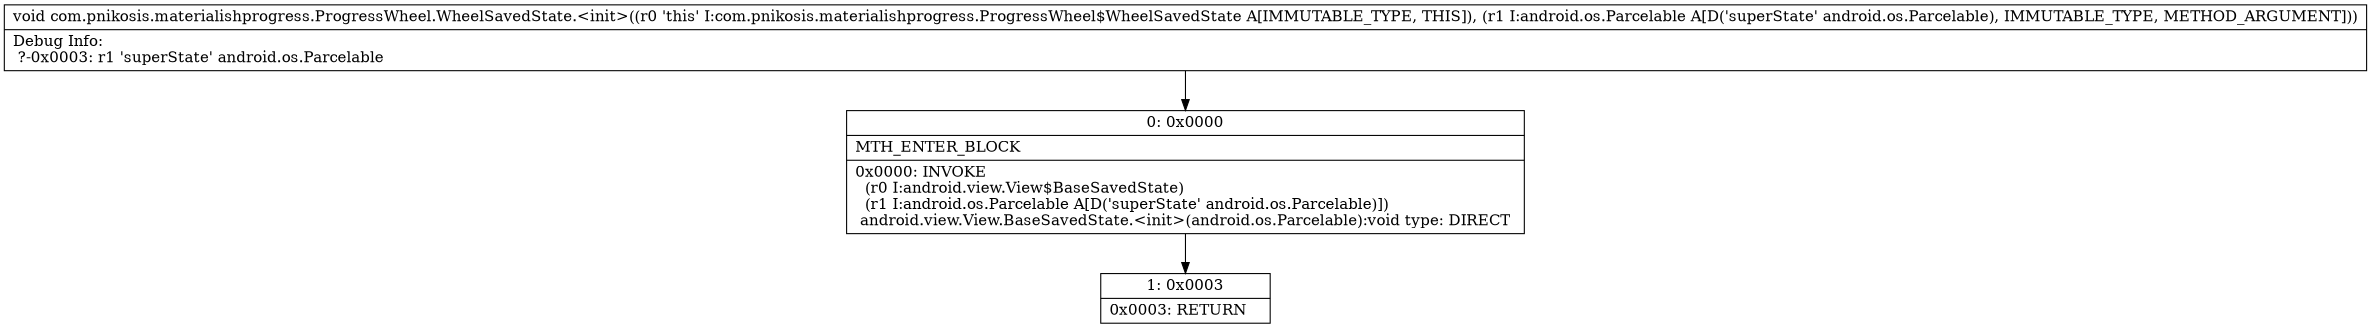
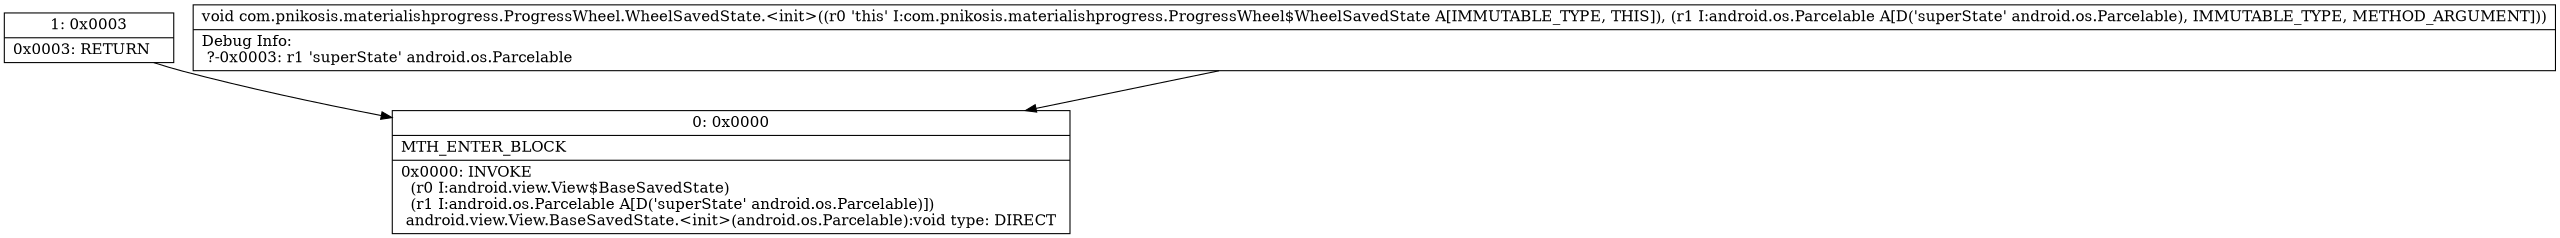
(1185, 248) -> (267, 92)
